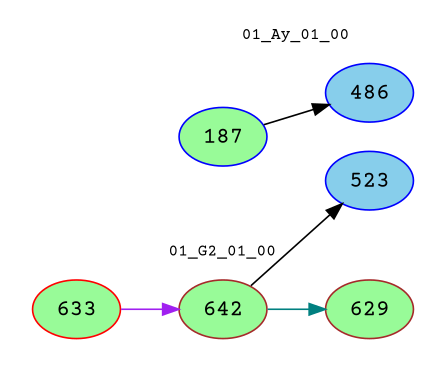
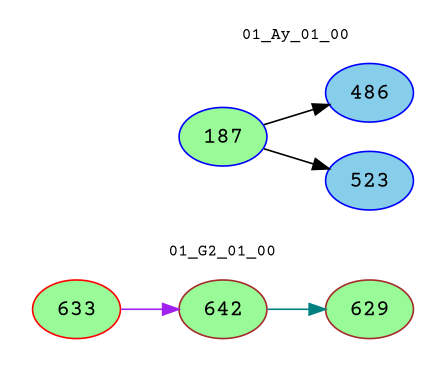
(290, 250) -> (289, 156)
